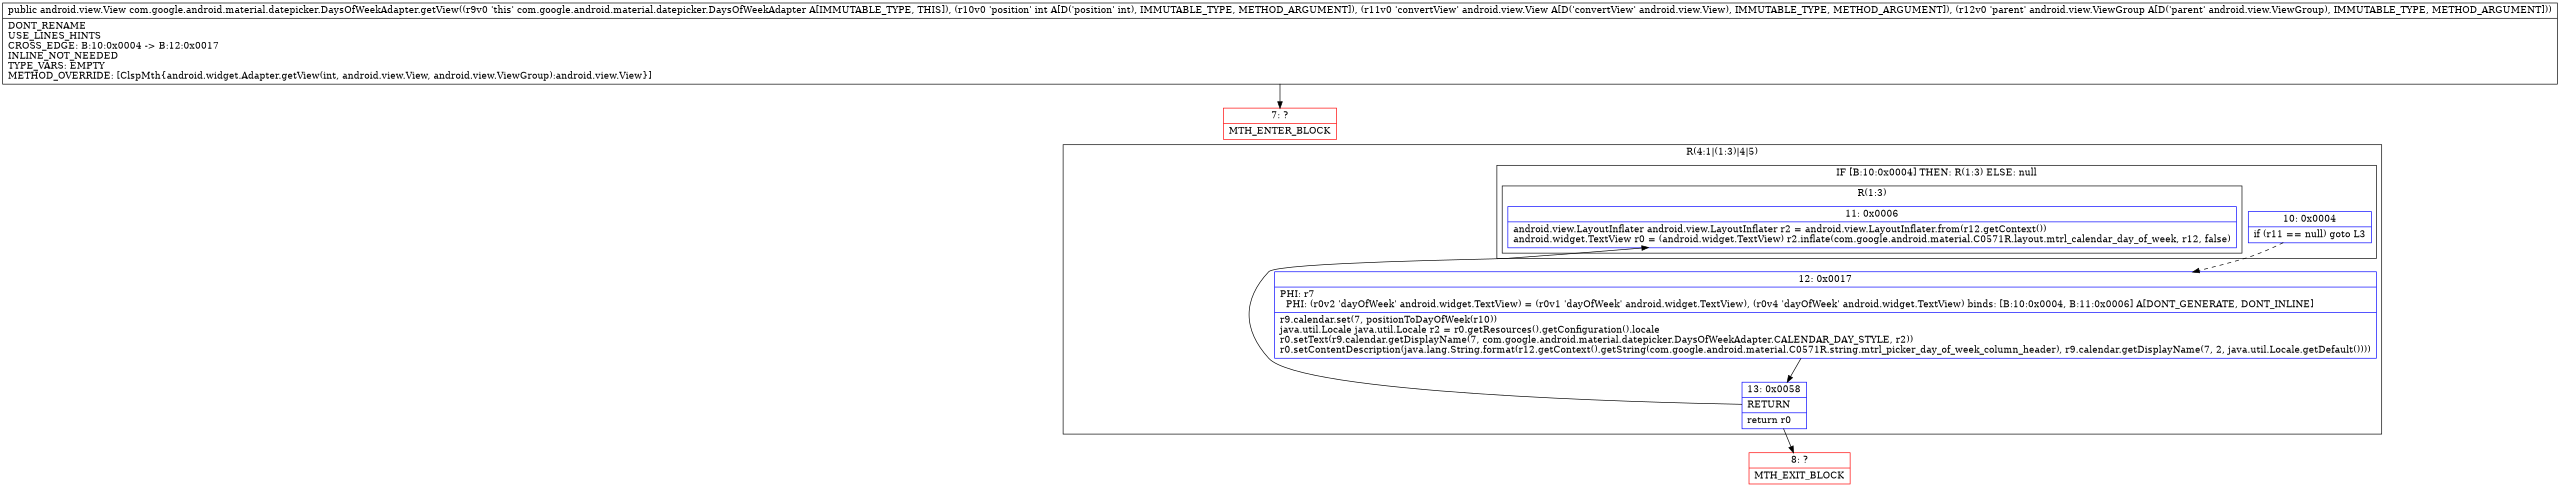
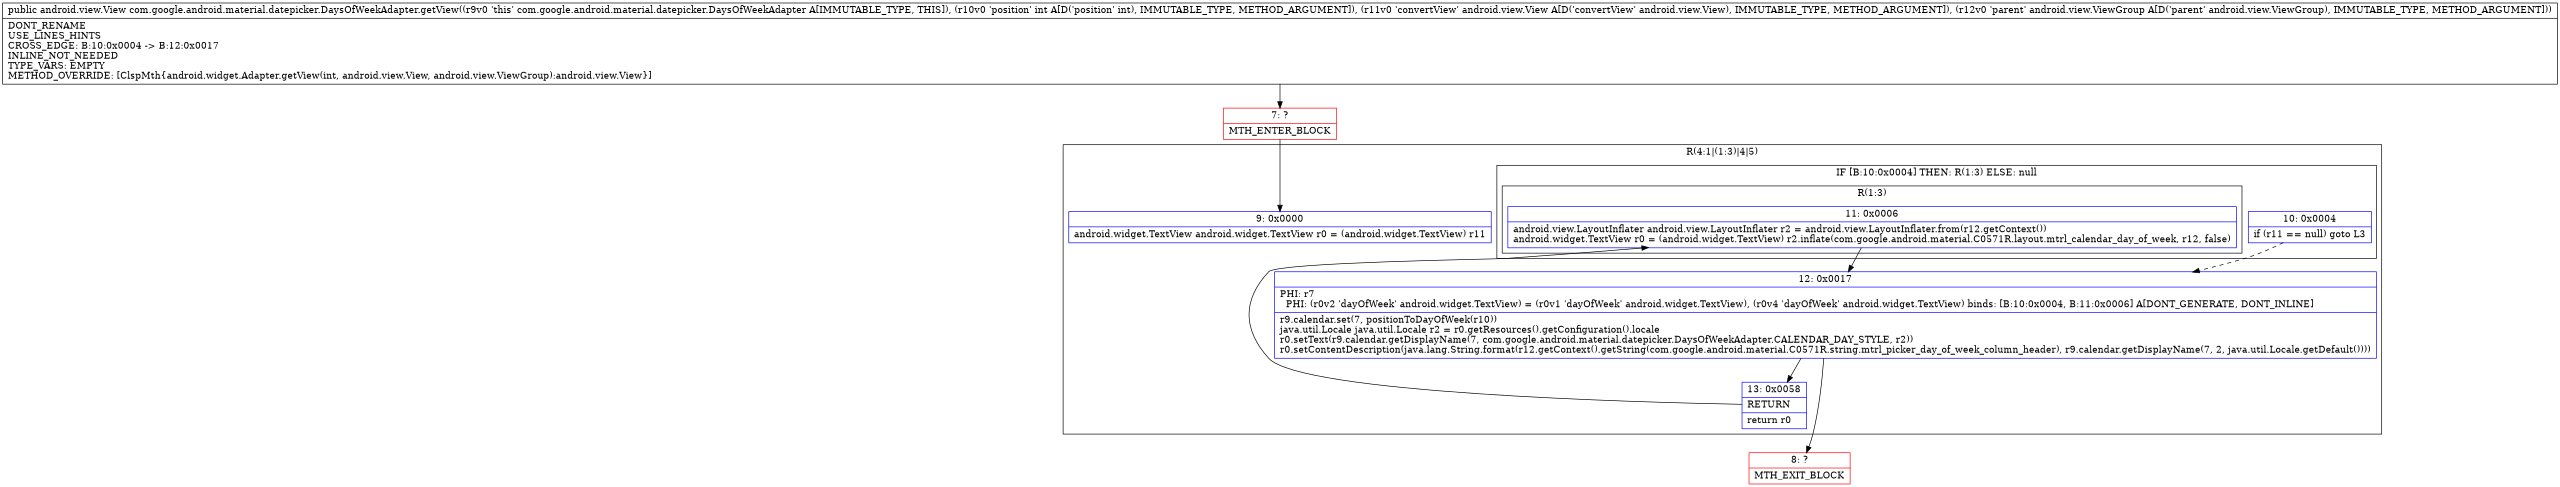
none -> (1280, 227)
none -> (1856, 257)
(1788, 438) -> (1819, 403)
